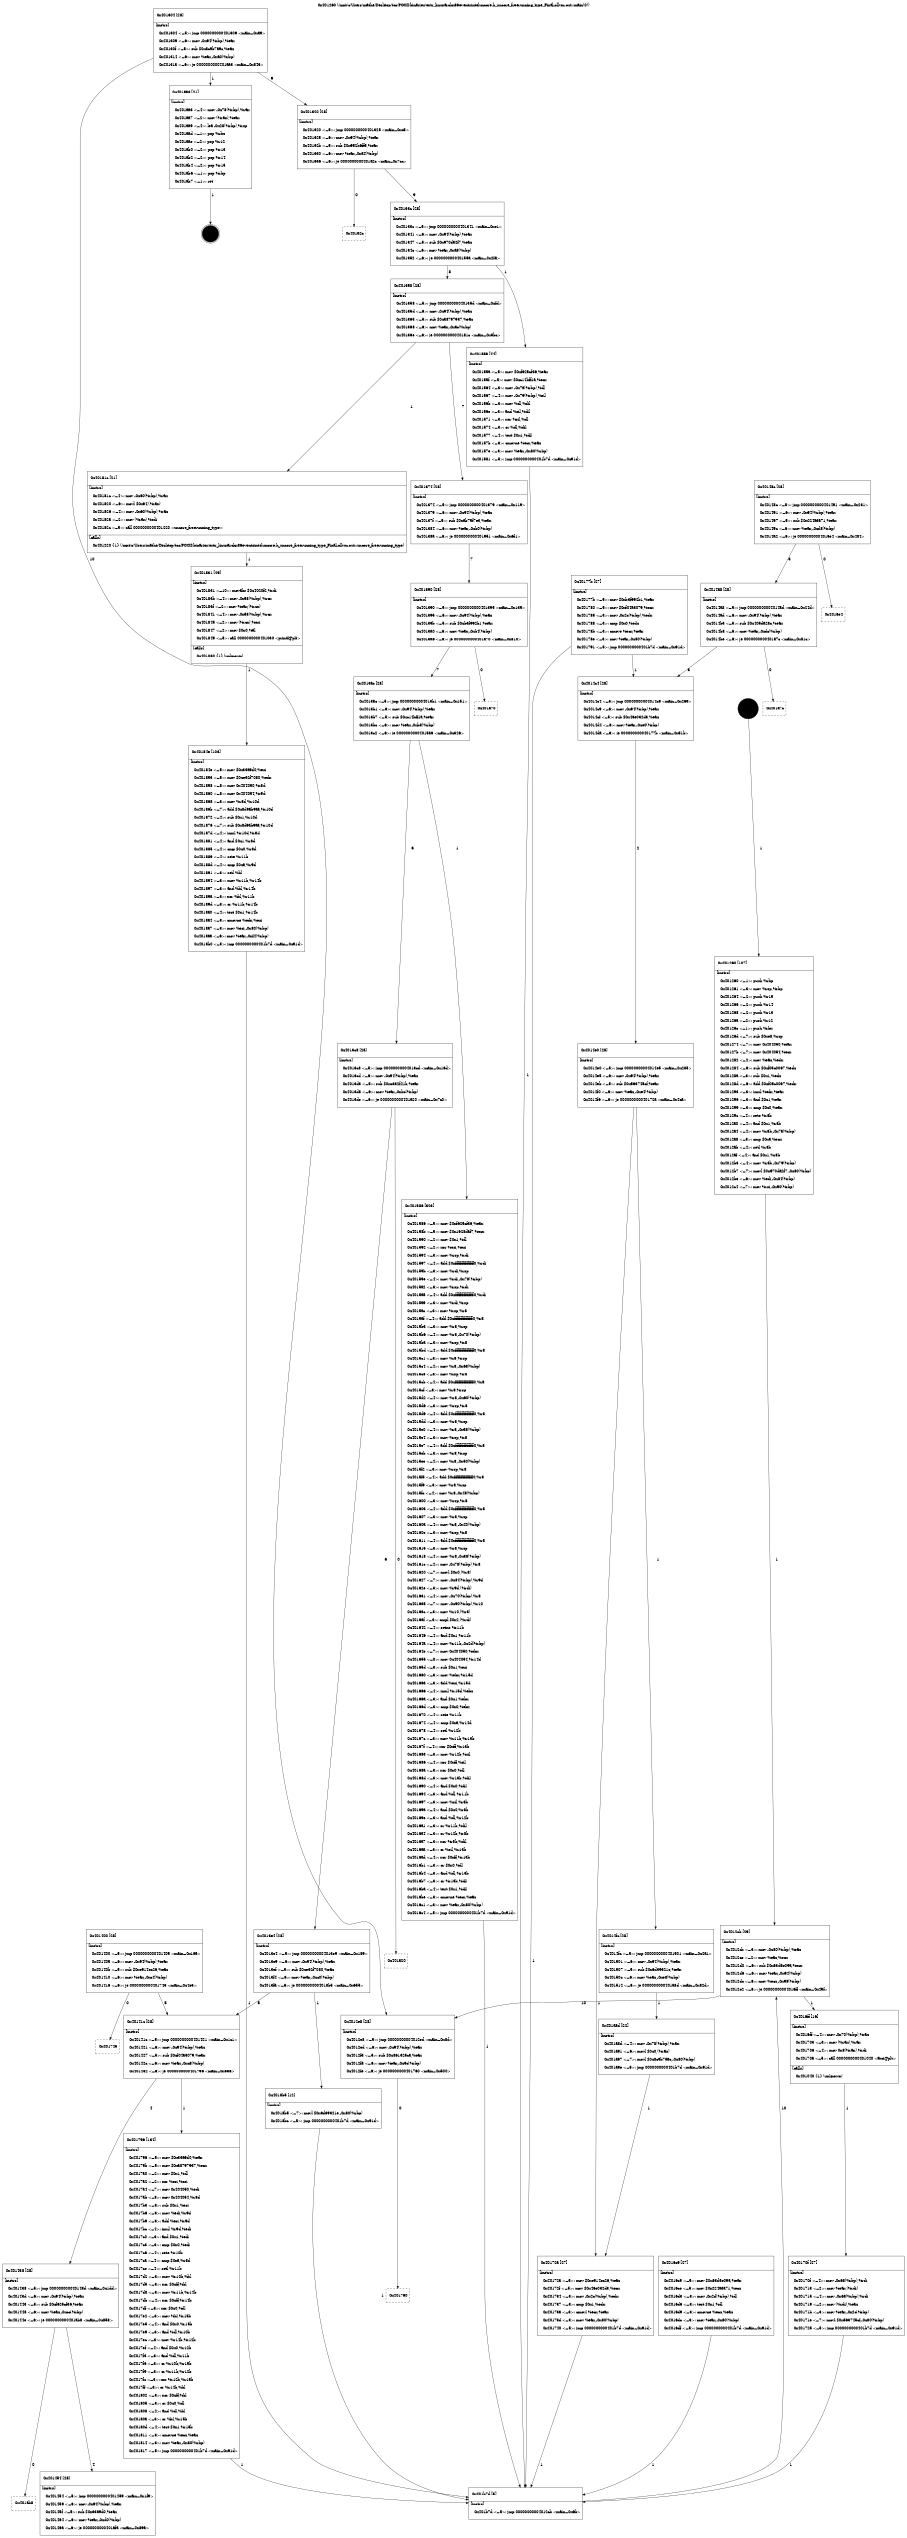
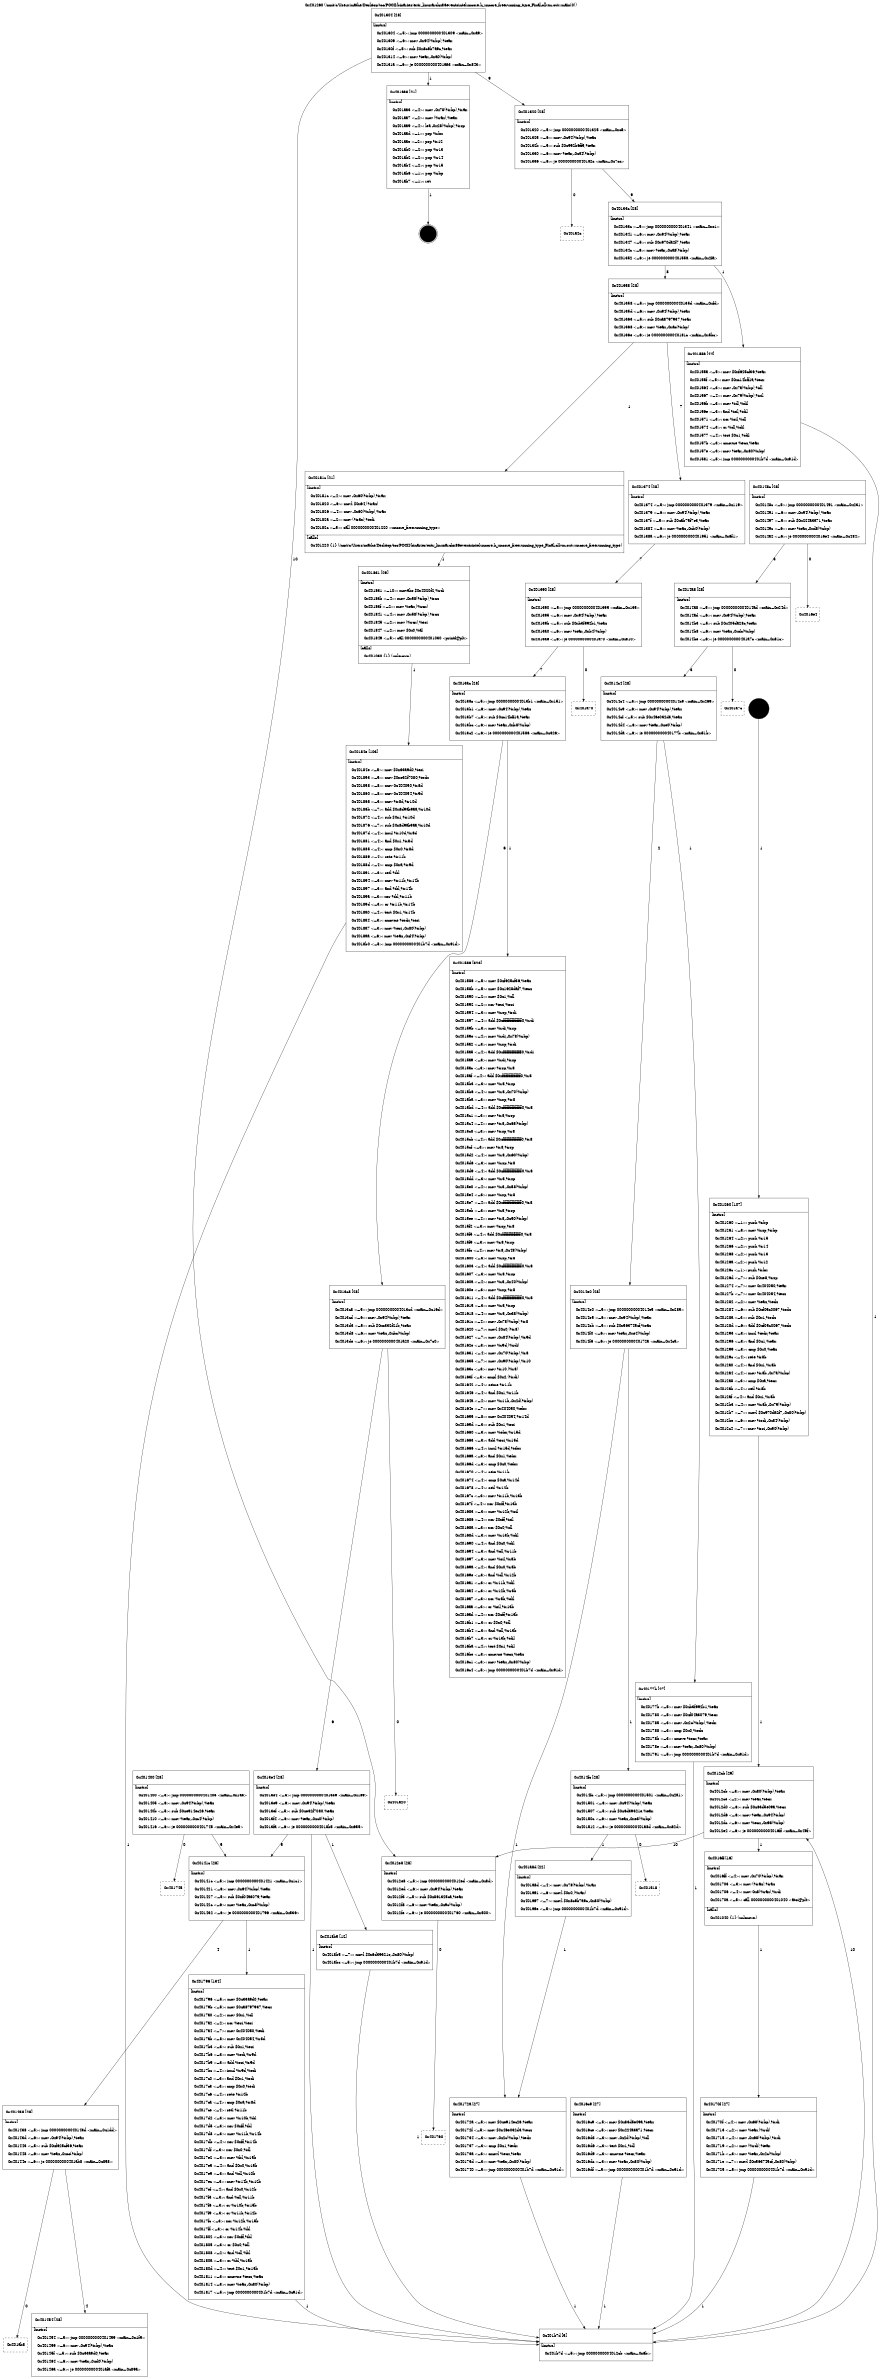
(633, 664) -> (698, 1209)
none -> (647, 1888)
(485, 2205) -> (315, 2165)
